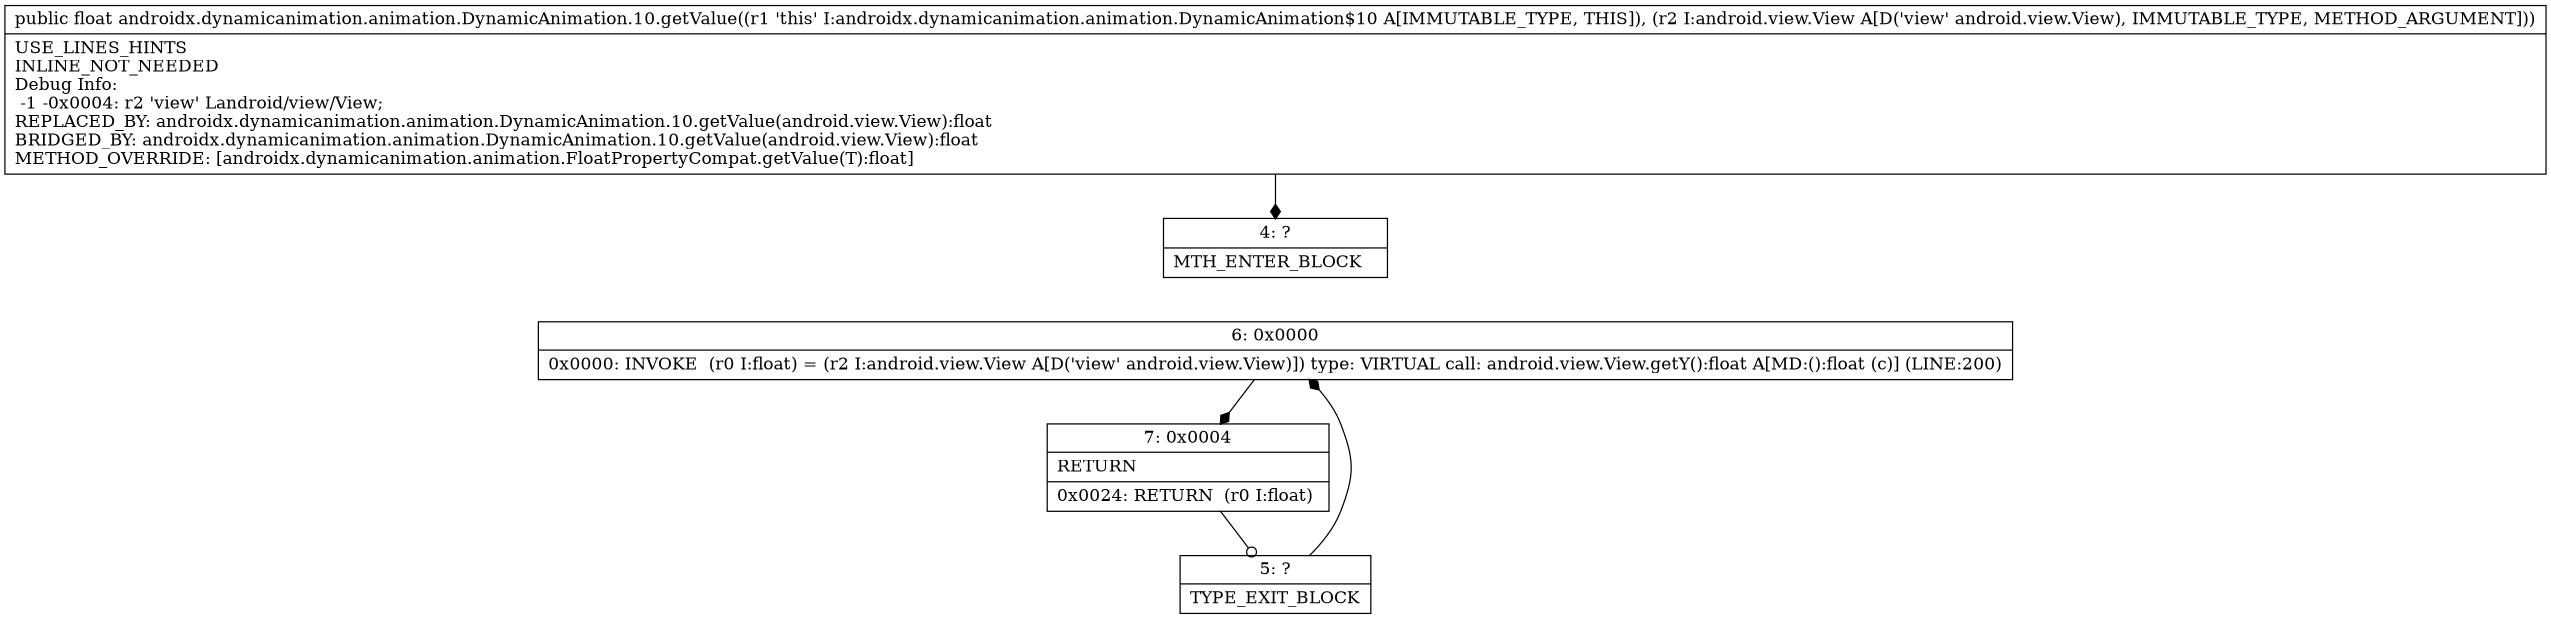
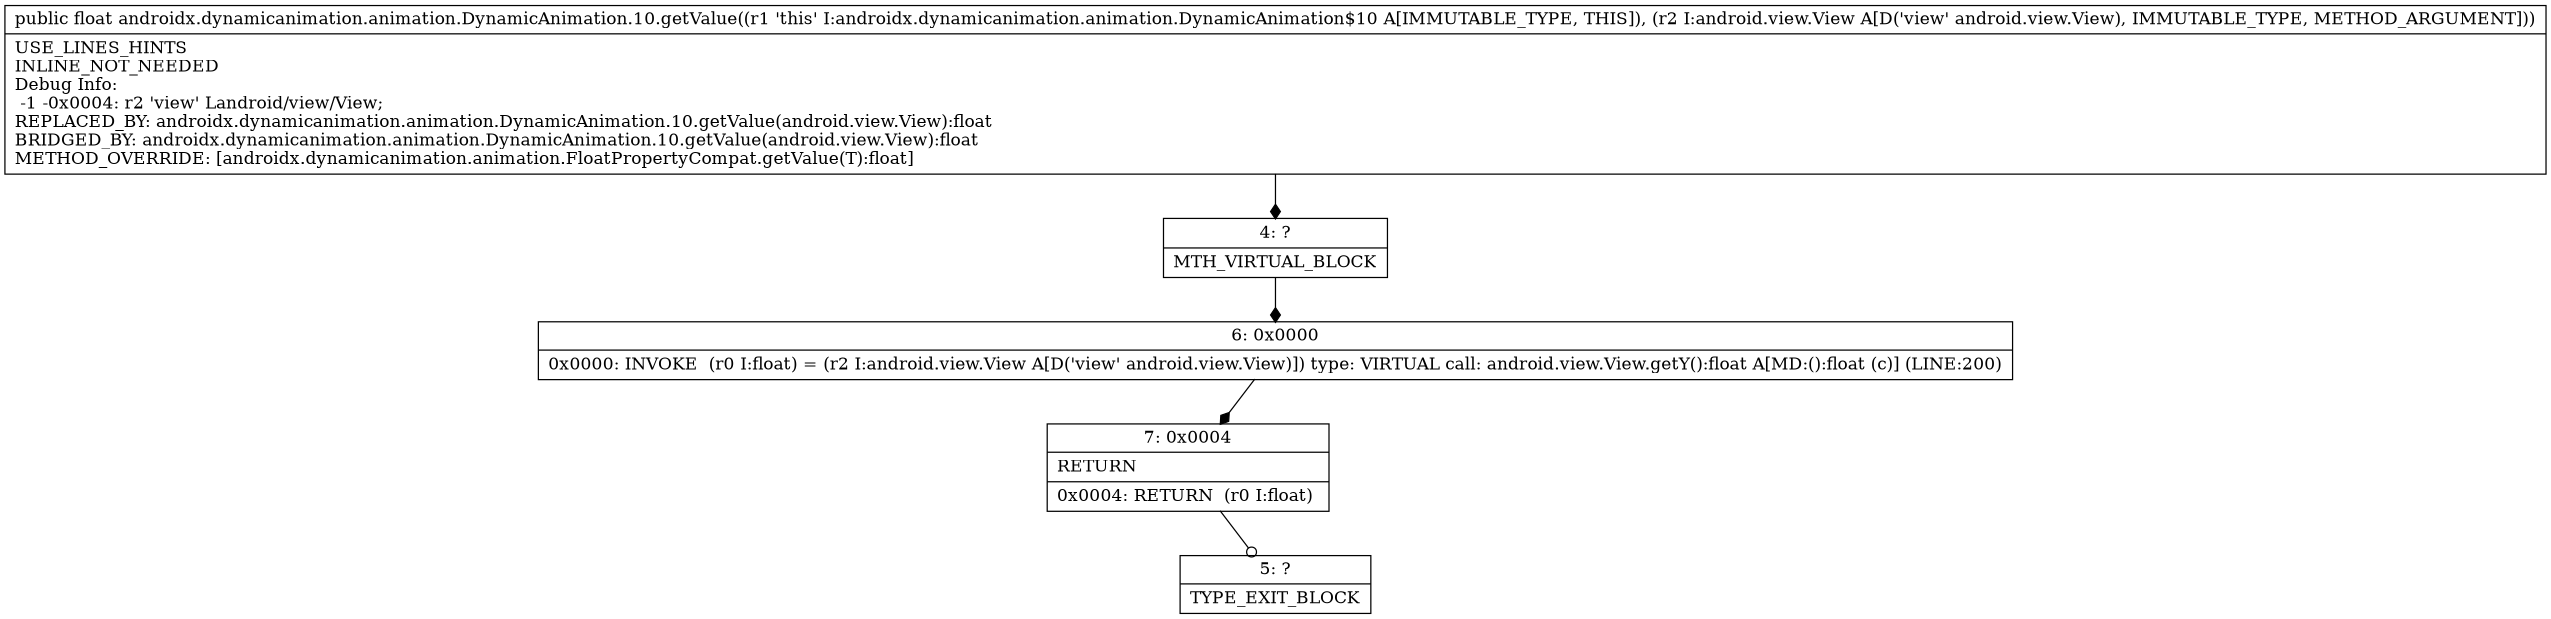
(1268, 262) -> (1275, 262)
(1351, 475) -> (1275, 292)
(1188, 496) -> (1188, 496)
